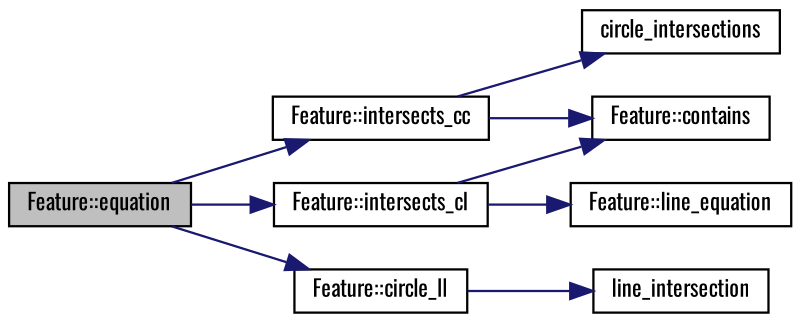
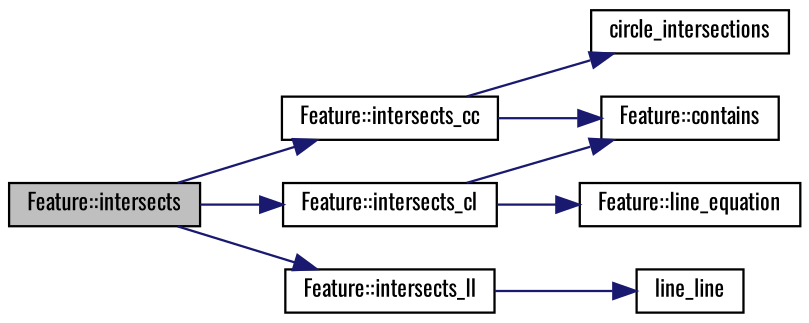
(100, 205) -> (105, 205)
(381, 291) -> (390, 291)
(681, 291) -> (690, 291)
